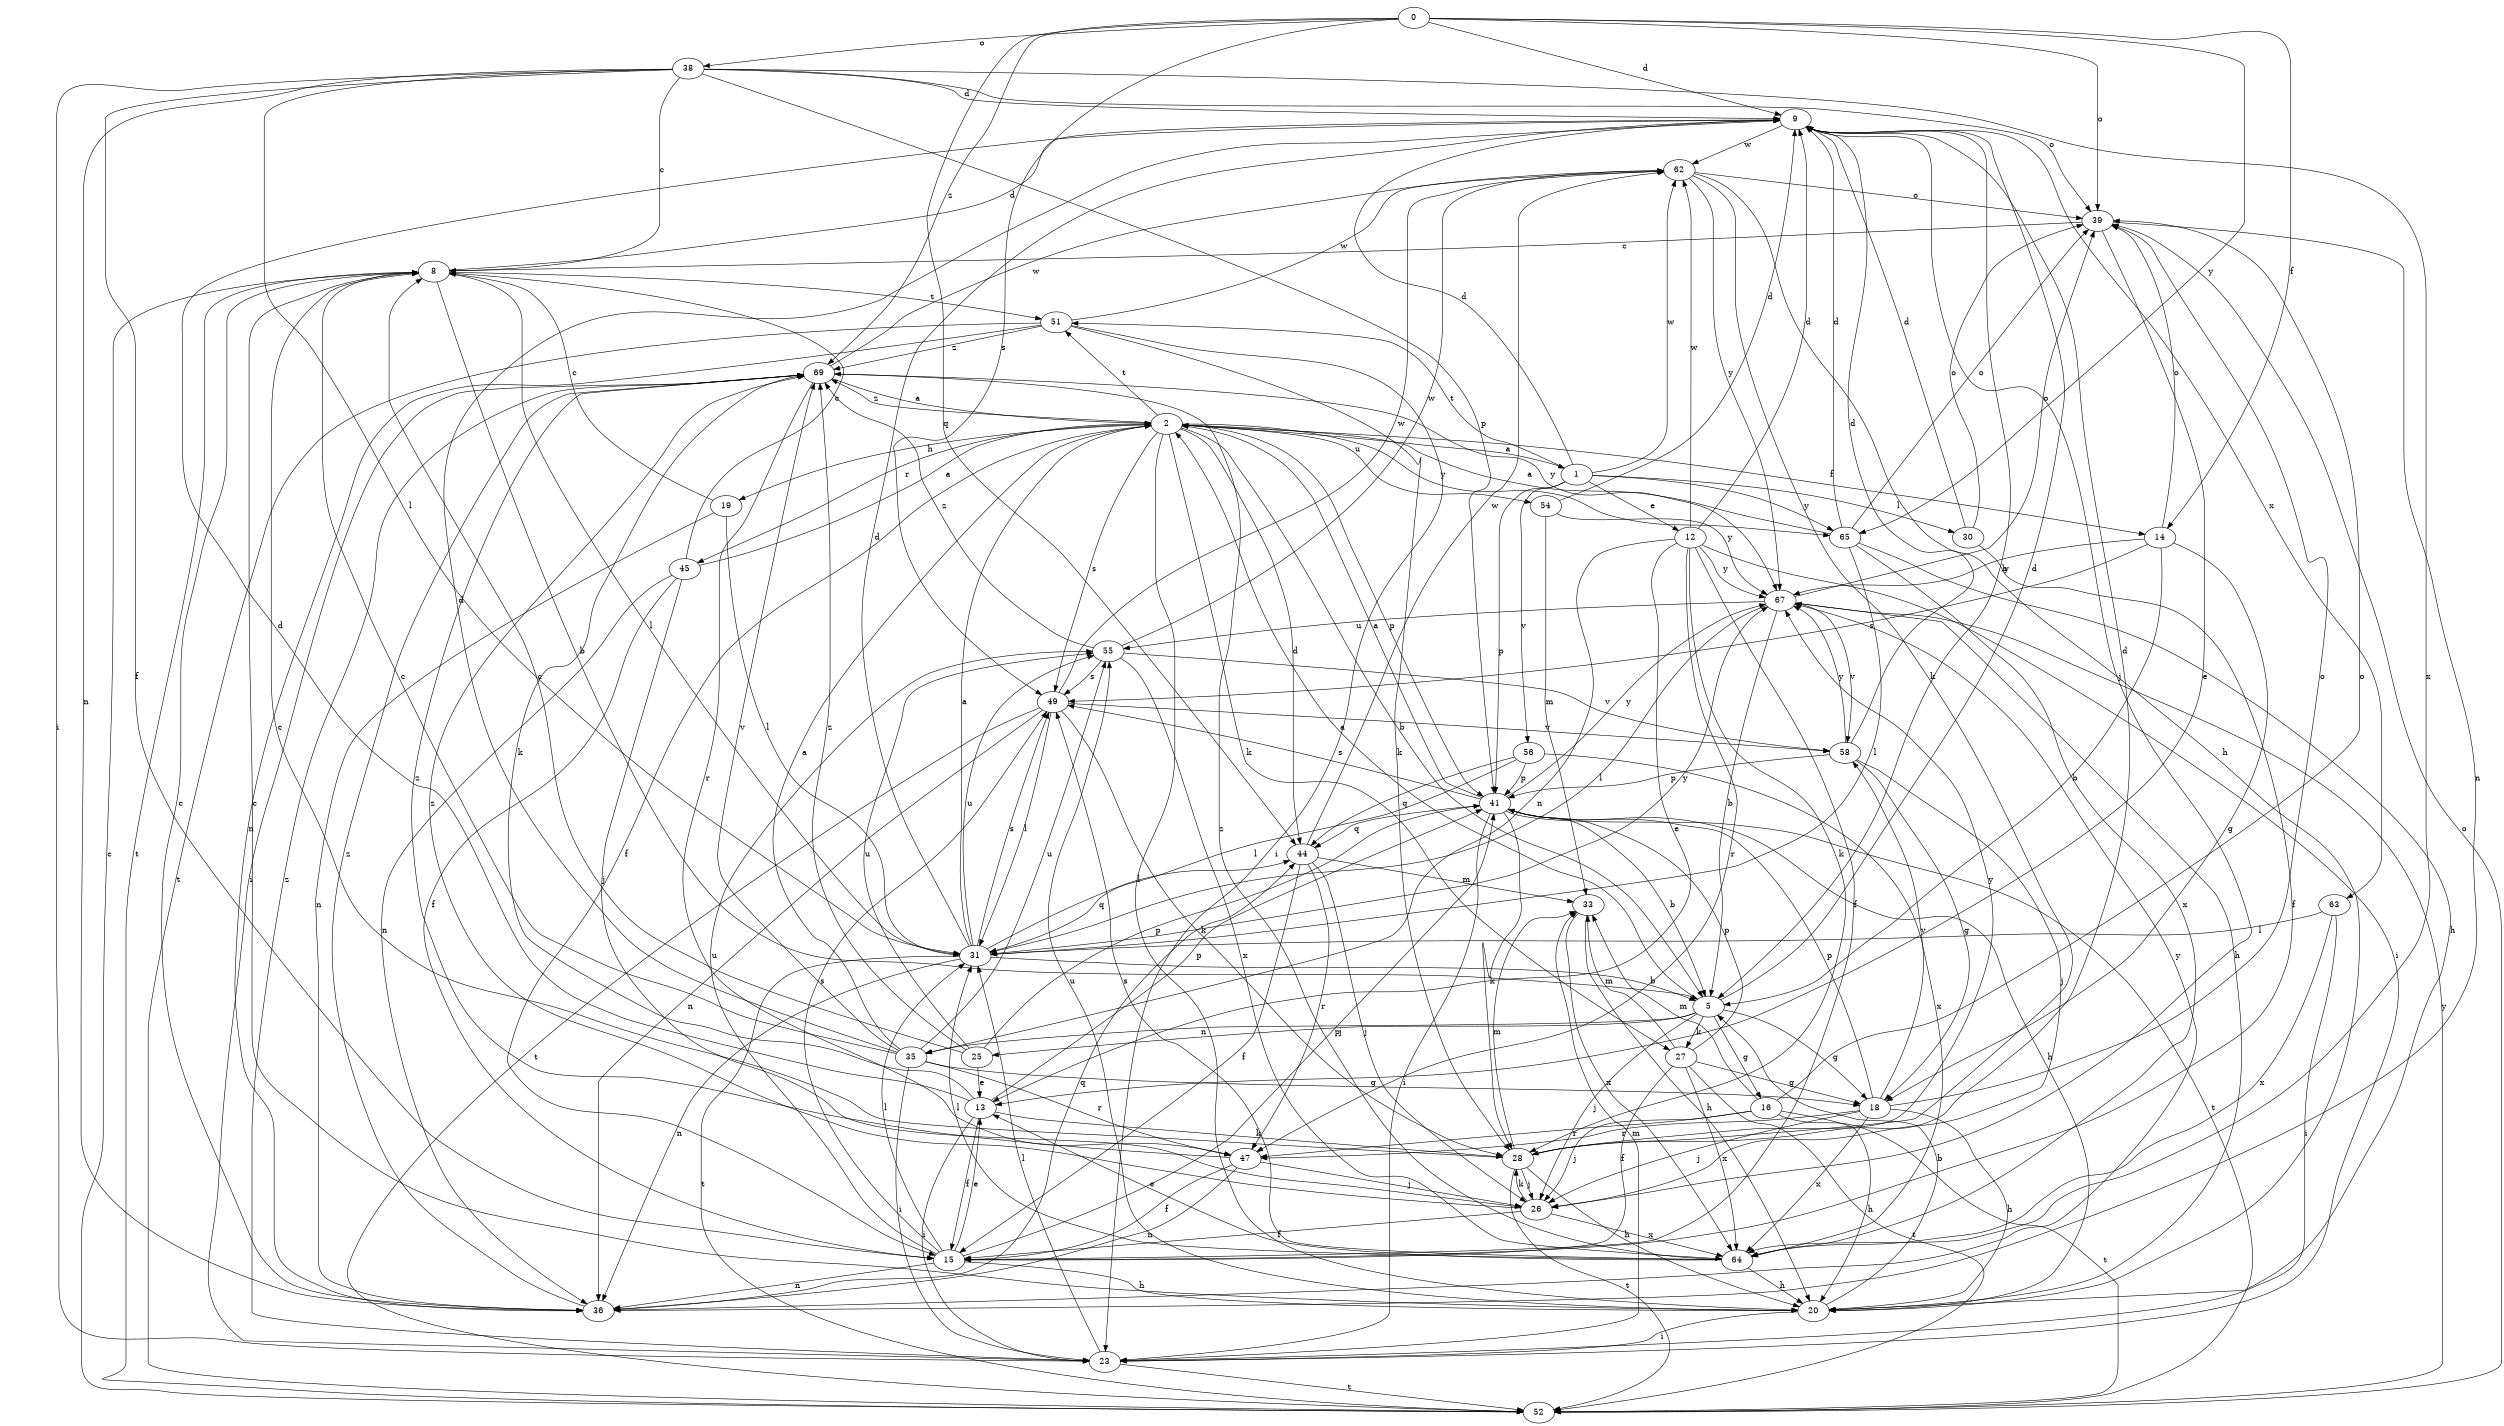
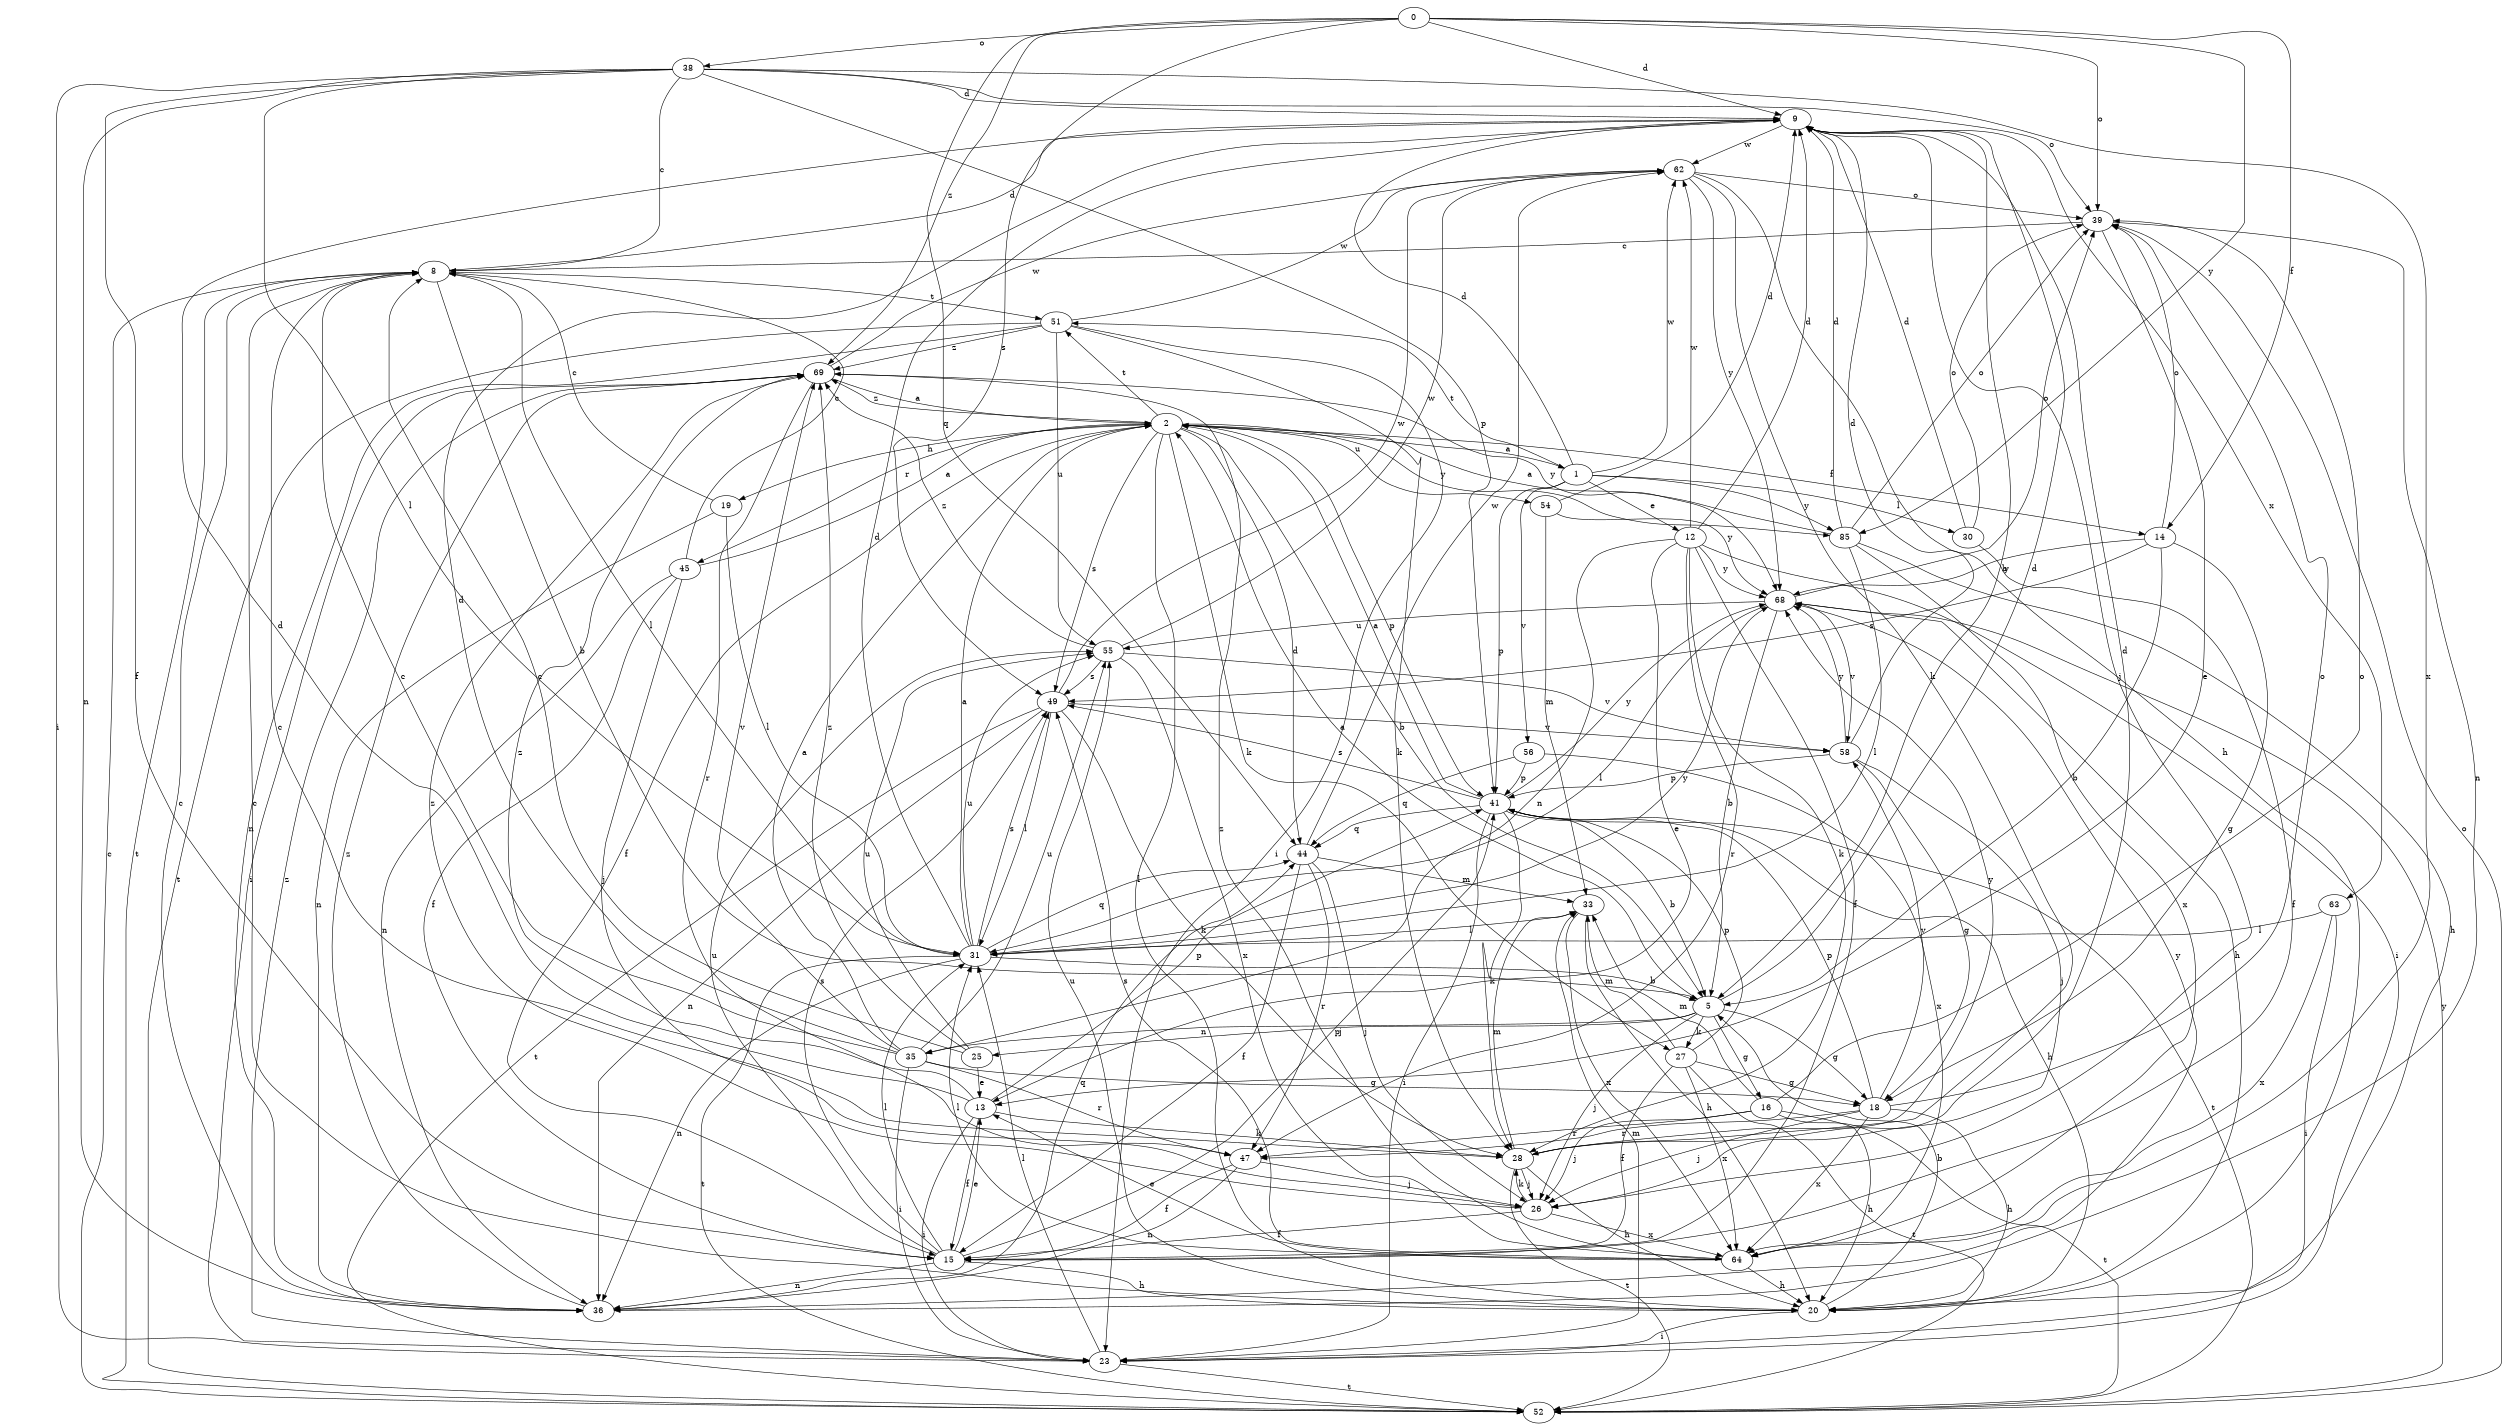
none -> (1058, 494)
(1845, 538) -> (1845, 538)
(1780, 601) -> (1780, 601)
(520, 753) -> (520, 753)
(1251, 845) -> (1302, 939)
(1218, 907) -> none
(444, 970) -> none
